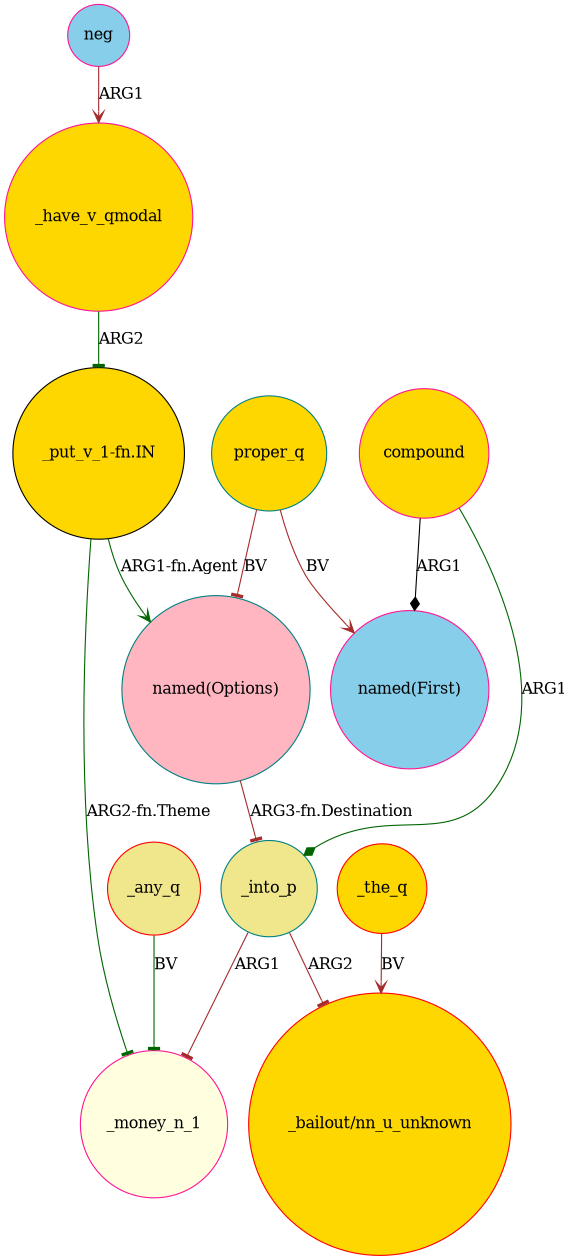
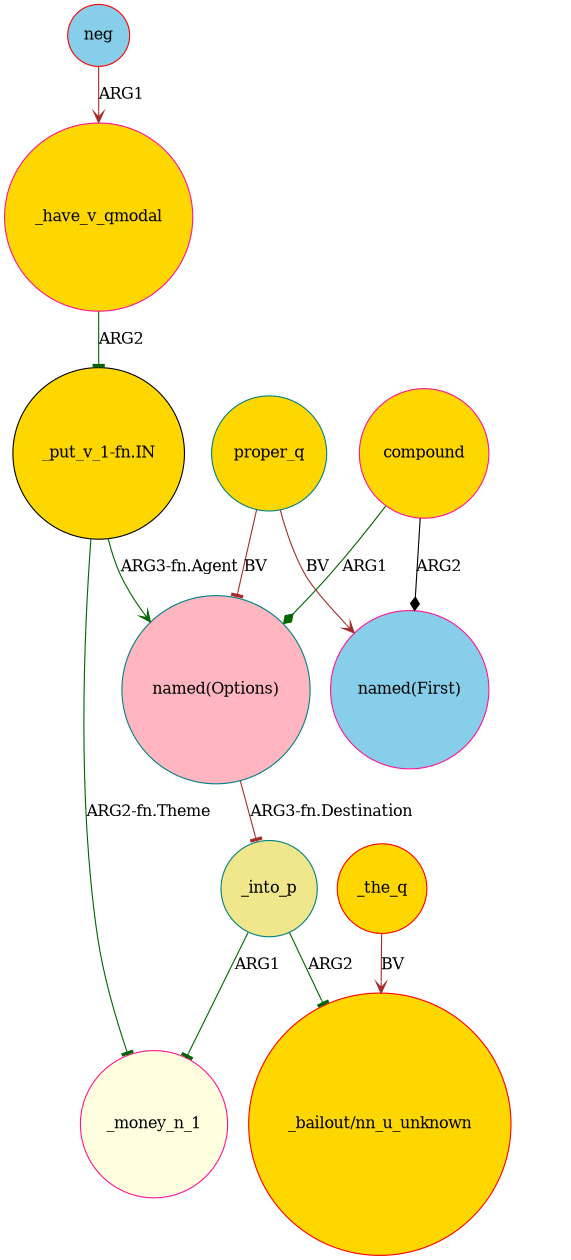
(99, 35) -> (99, 35)
(179, 567) -> (179, 567)
(439, 567) -> (439, 567)
(516, 742) -> (341, 561)
(154, 889) -> none
(306, 966) -> (306, 966)
(218, 993) -> (218, 993)
